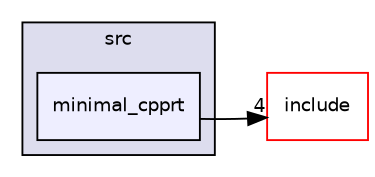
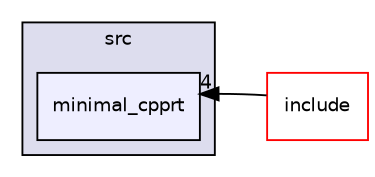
(226, 119) -> (243, 94)
